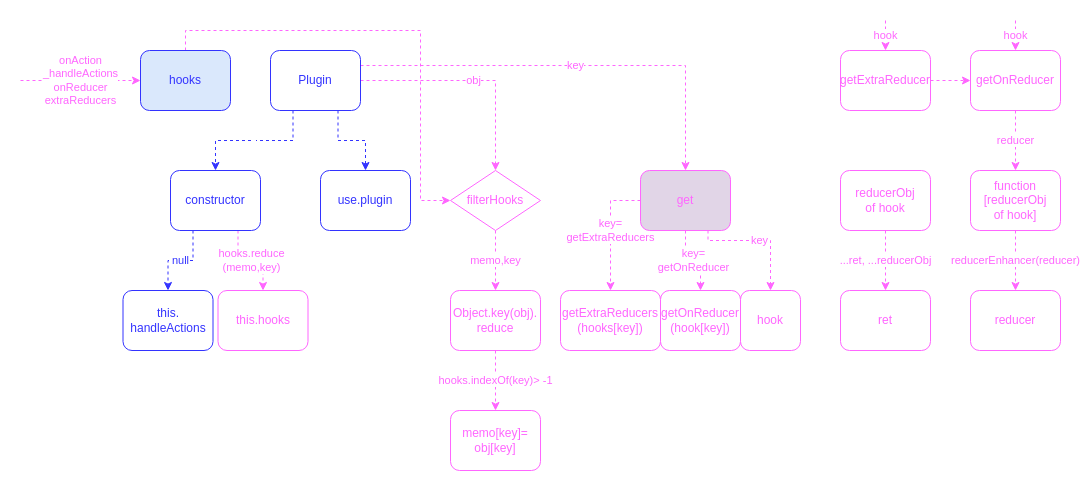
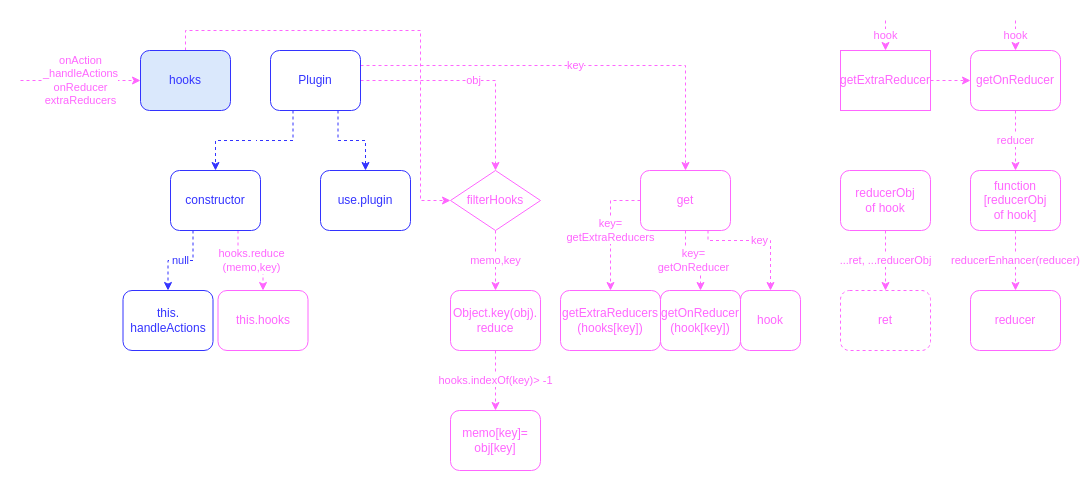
(886, 81) -> (886, 81)
(686, 201) -> (686, 201)
(886, 321) -> (886, 321)
